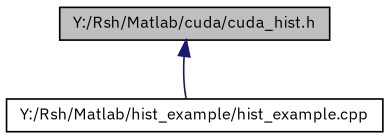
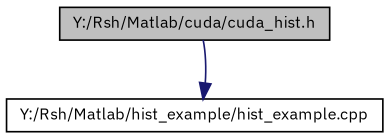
(184, 78) -> (206, 61)
